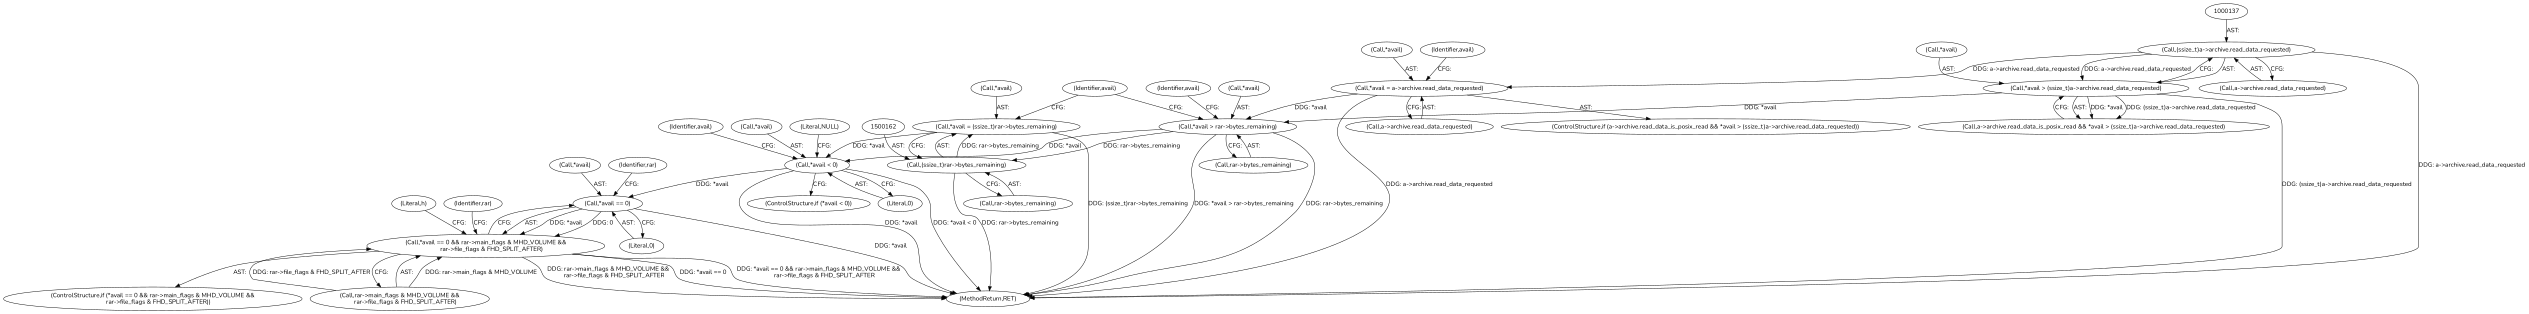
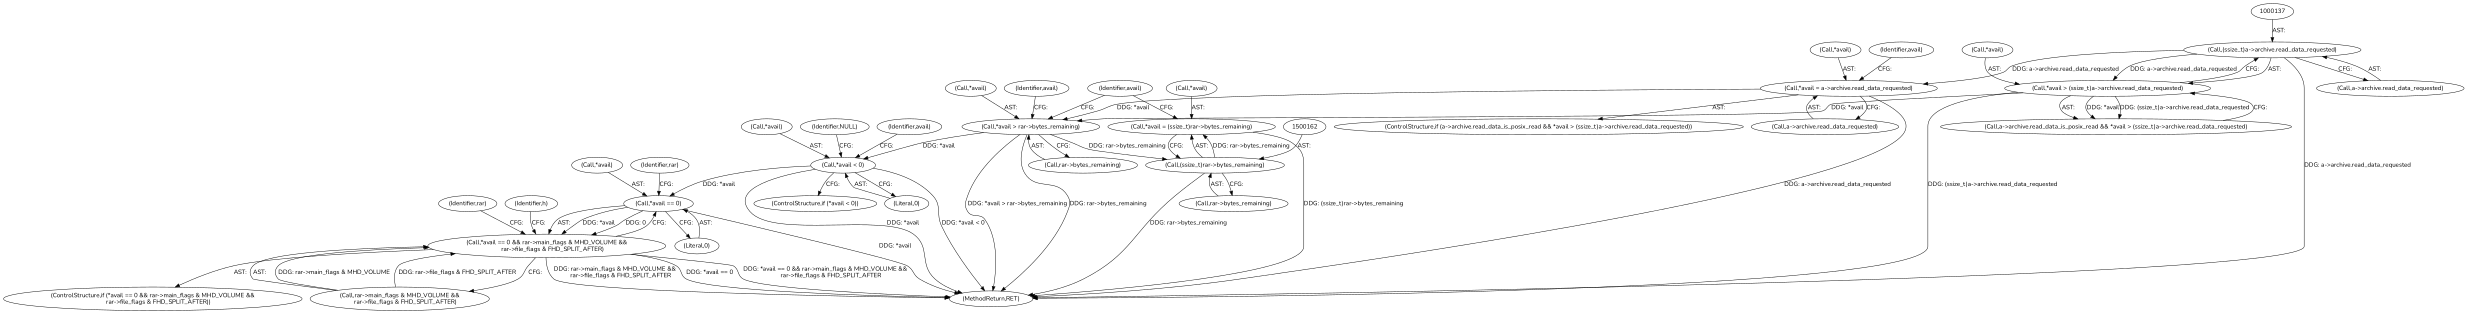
(820, 127) -> (835, 127)
(882, 138) -> none
(414, 204) -> (531, 204)
